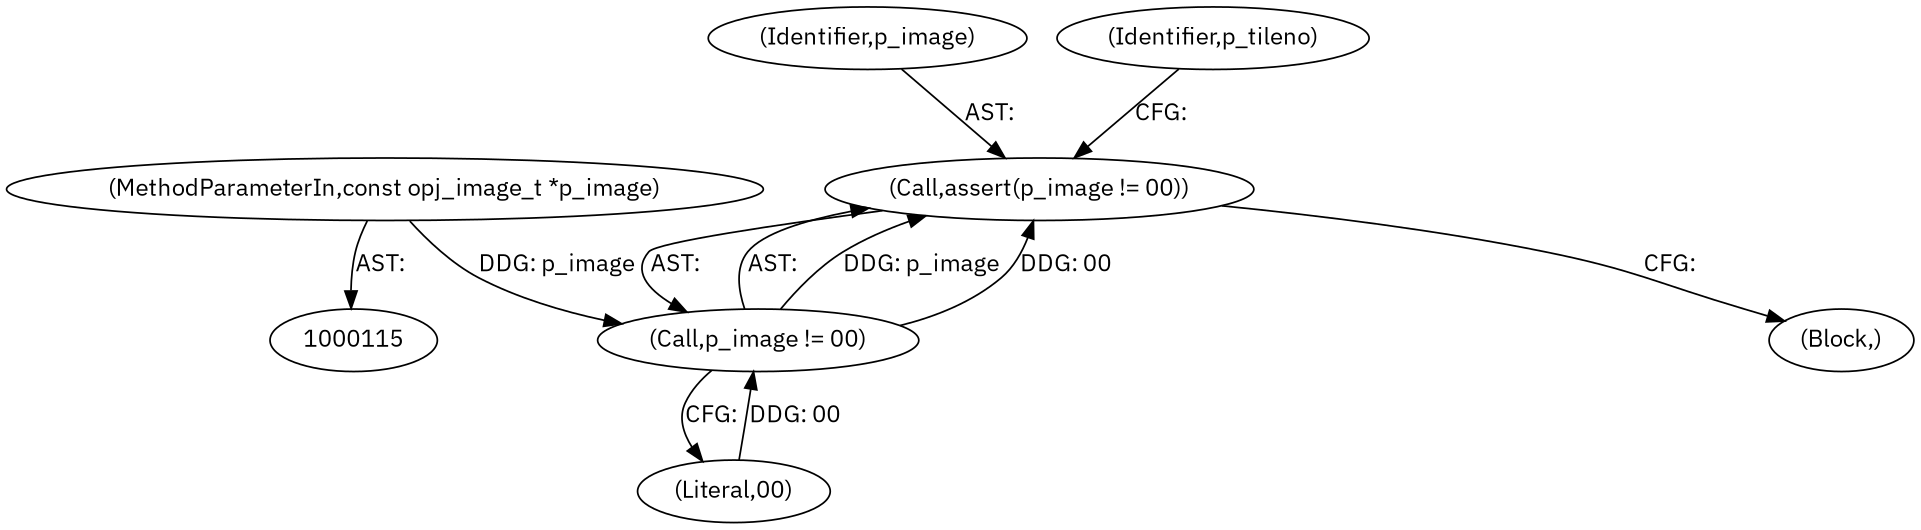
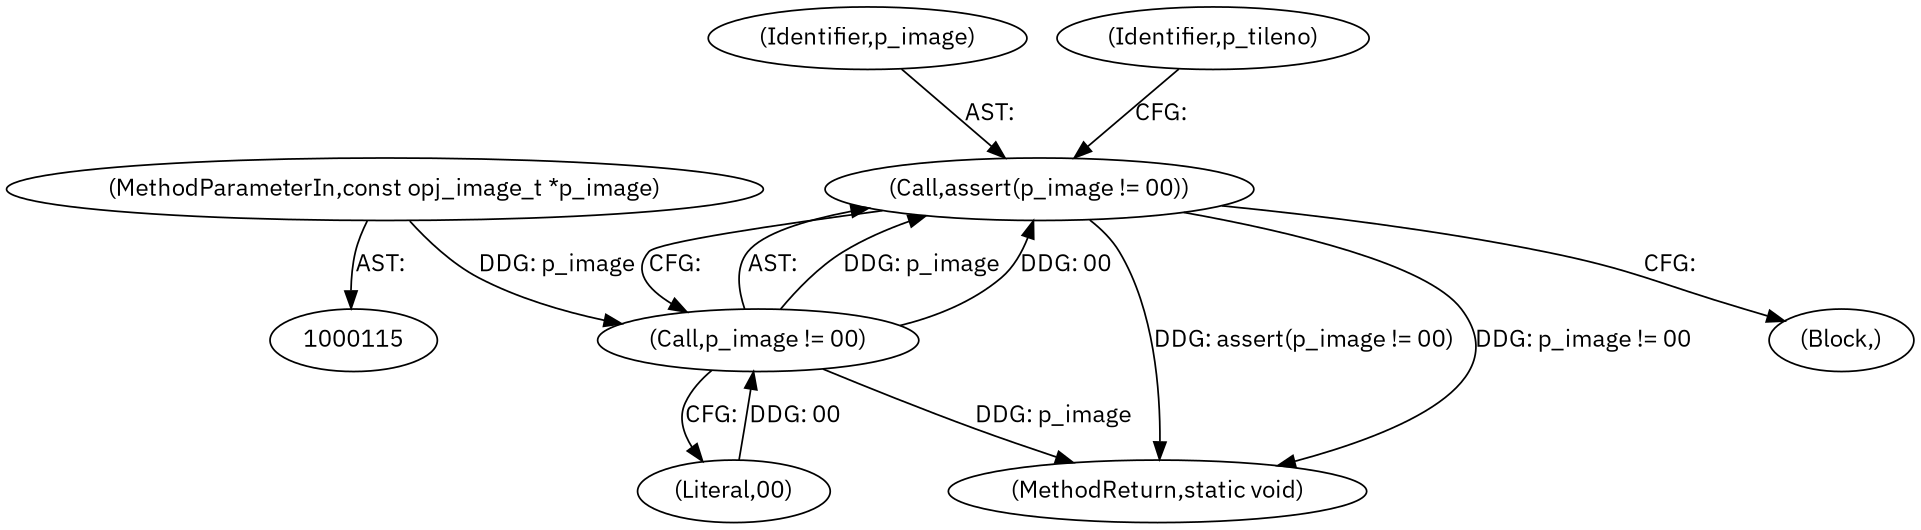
(678, 265) -> (678, 265)
none -> (1158, 491)
